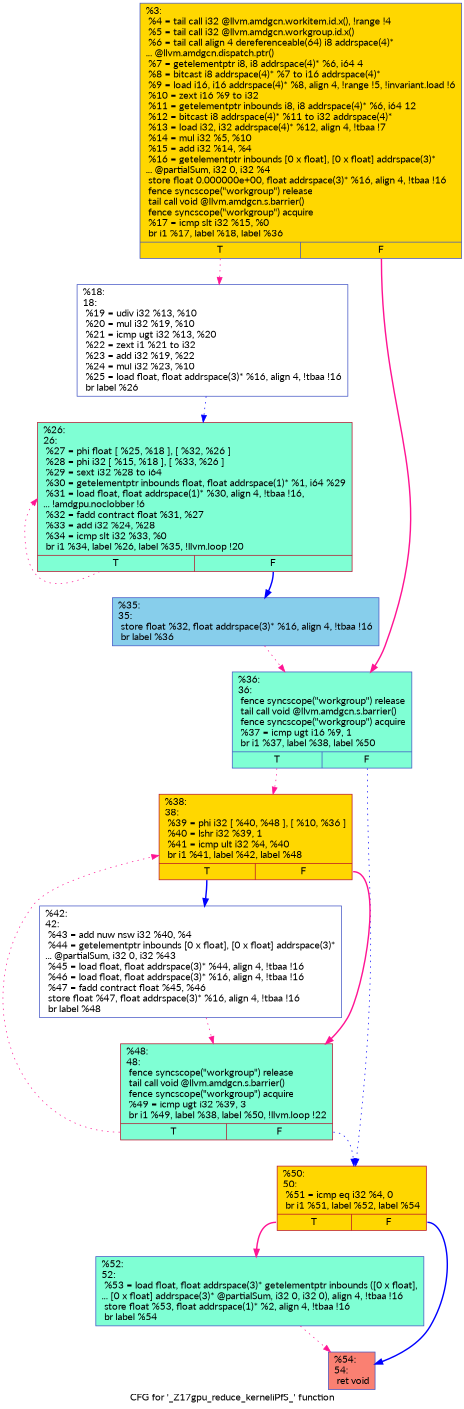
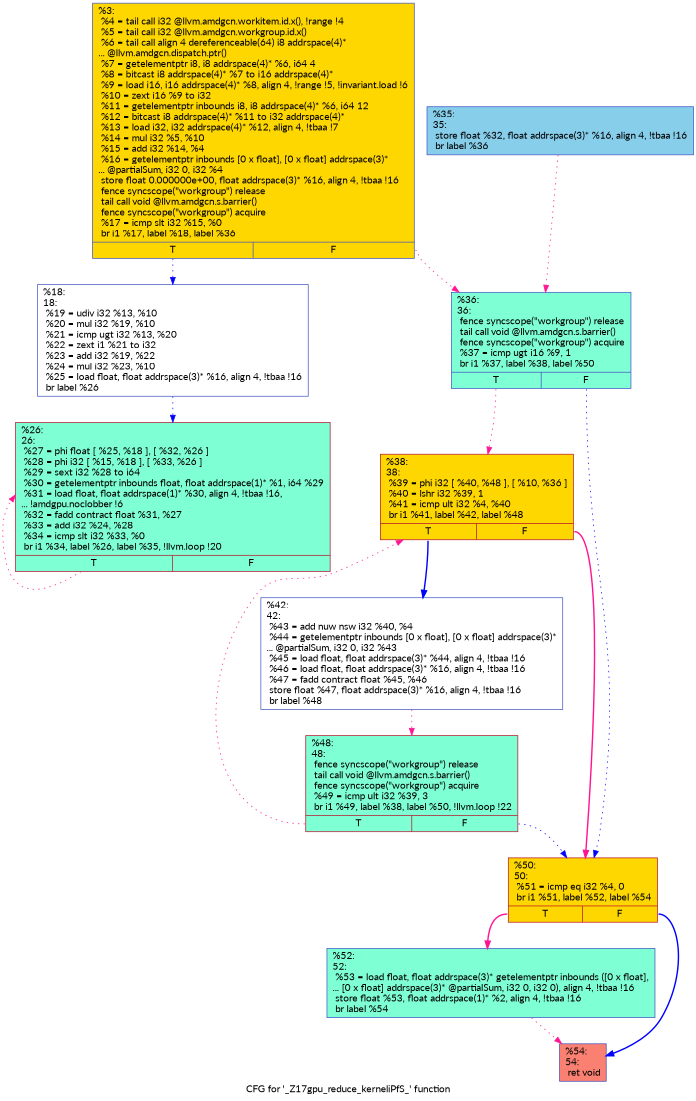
(220, 268) -> (173, 268)
(407, 464) -> (432, 270)
(272, 582) -> none
(366, 956) -> (594, 689)
(186, 1105) -> (370, 796)
